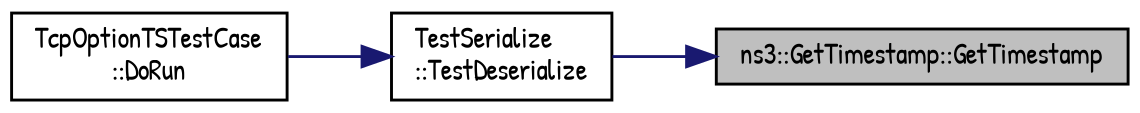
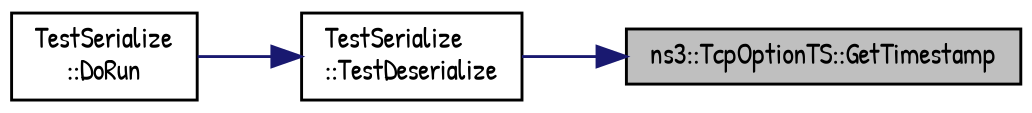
(149, 57) -> (104, 57)
(922, 57) -> (824, 57)
